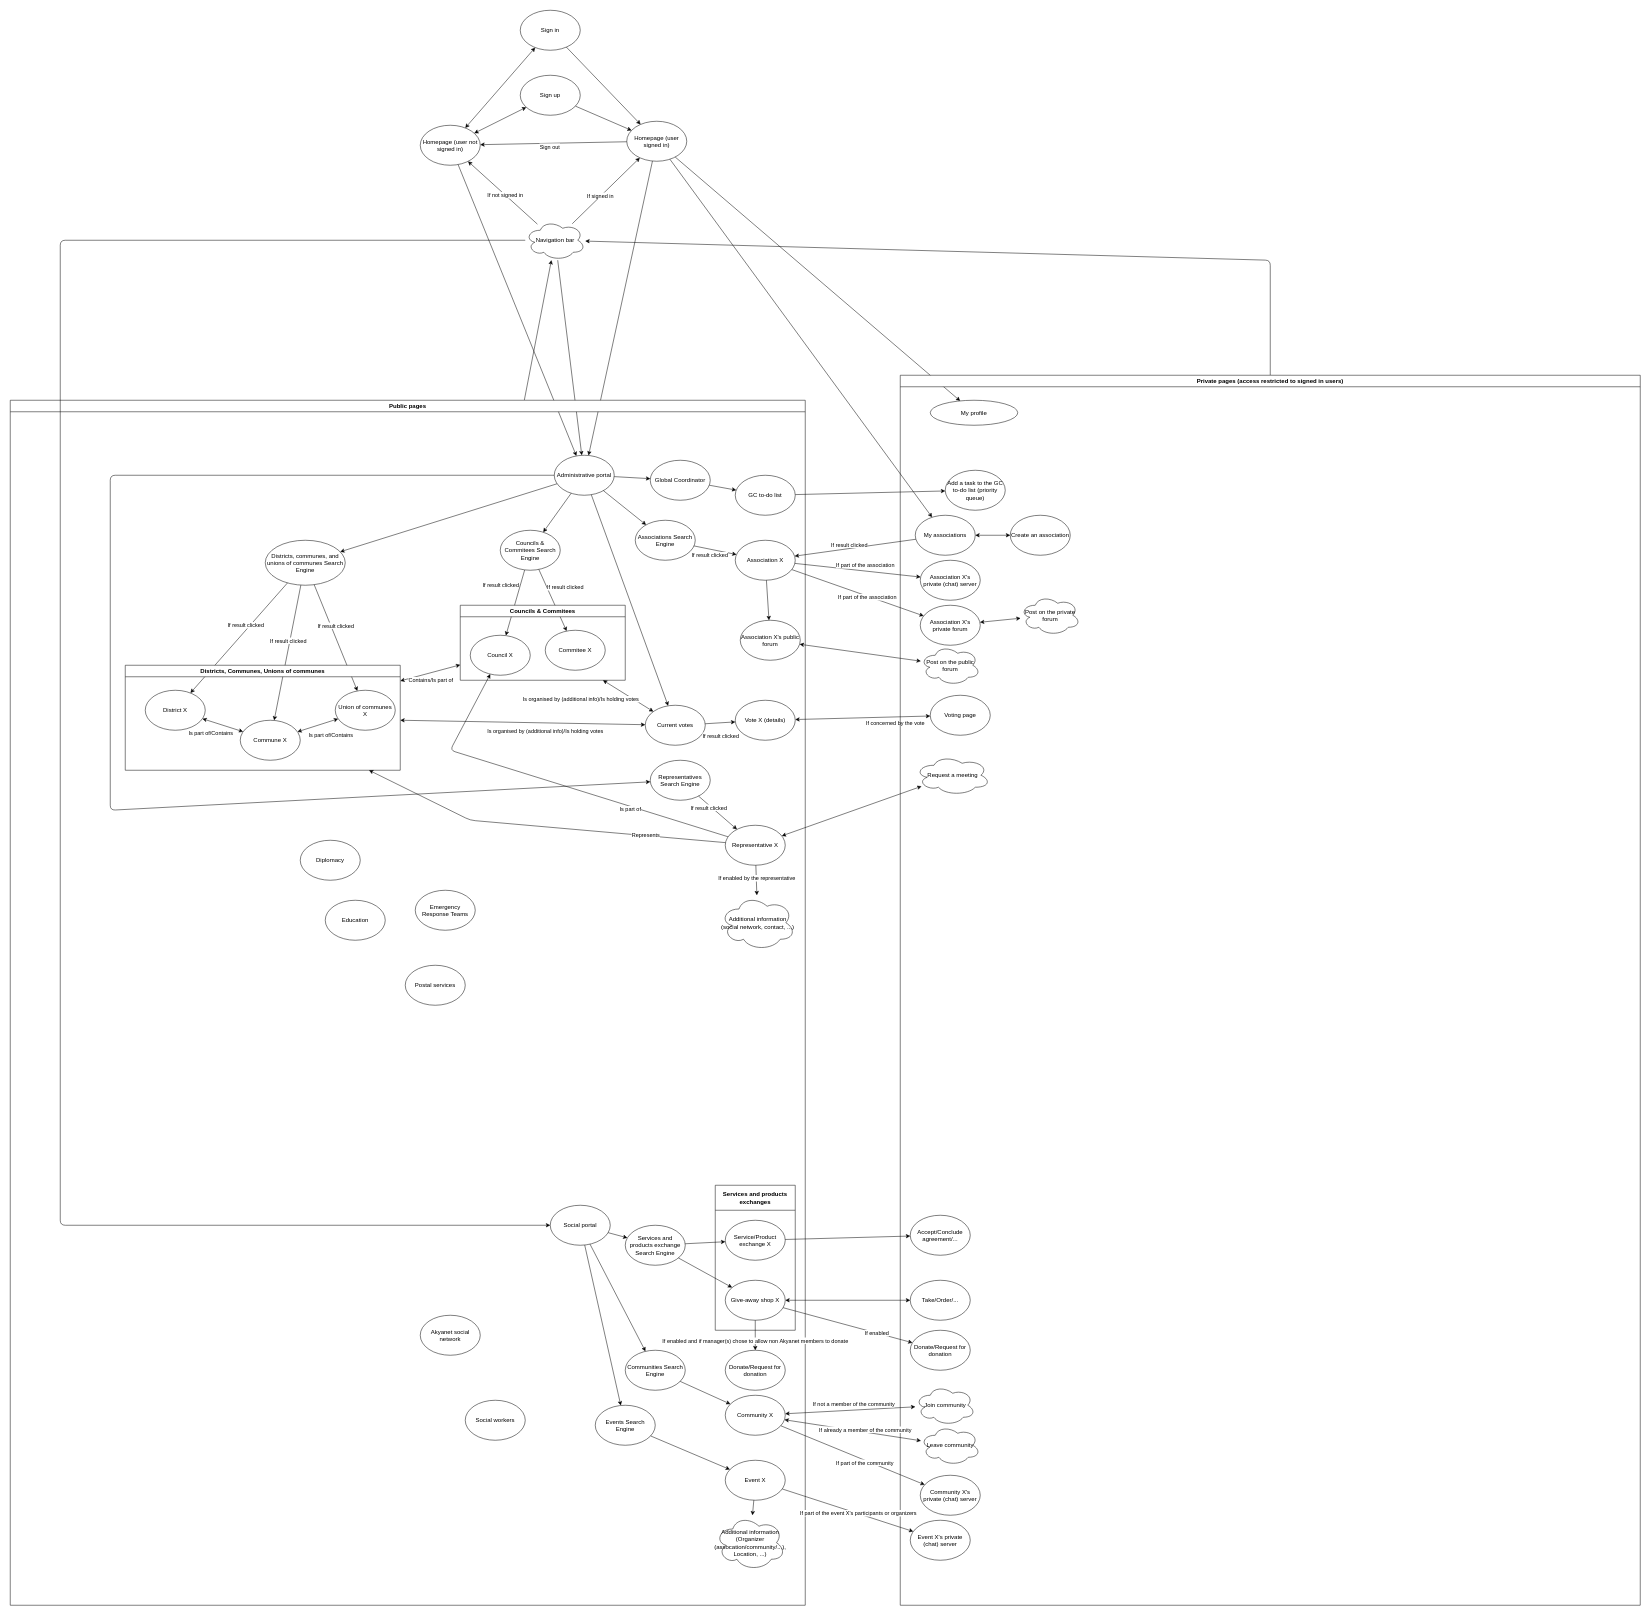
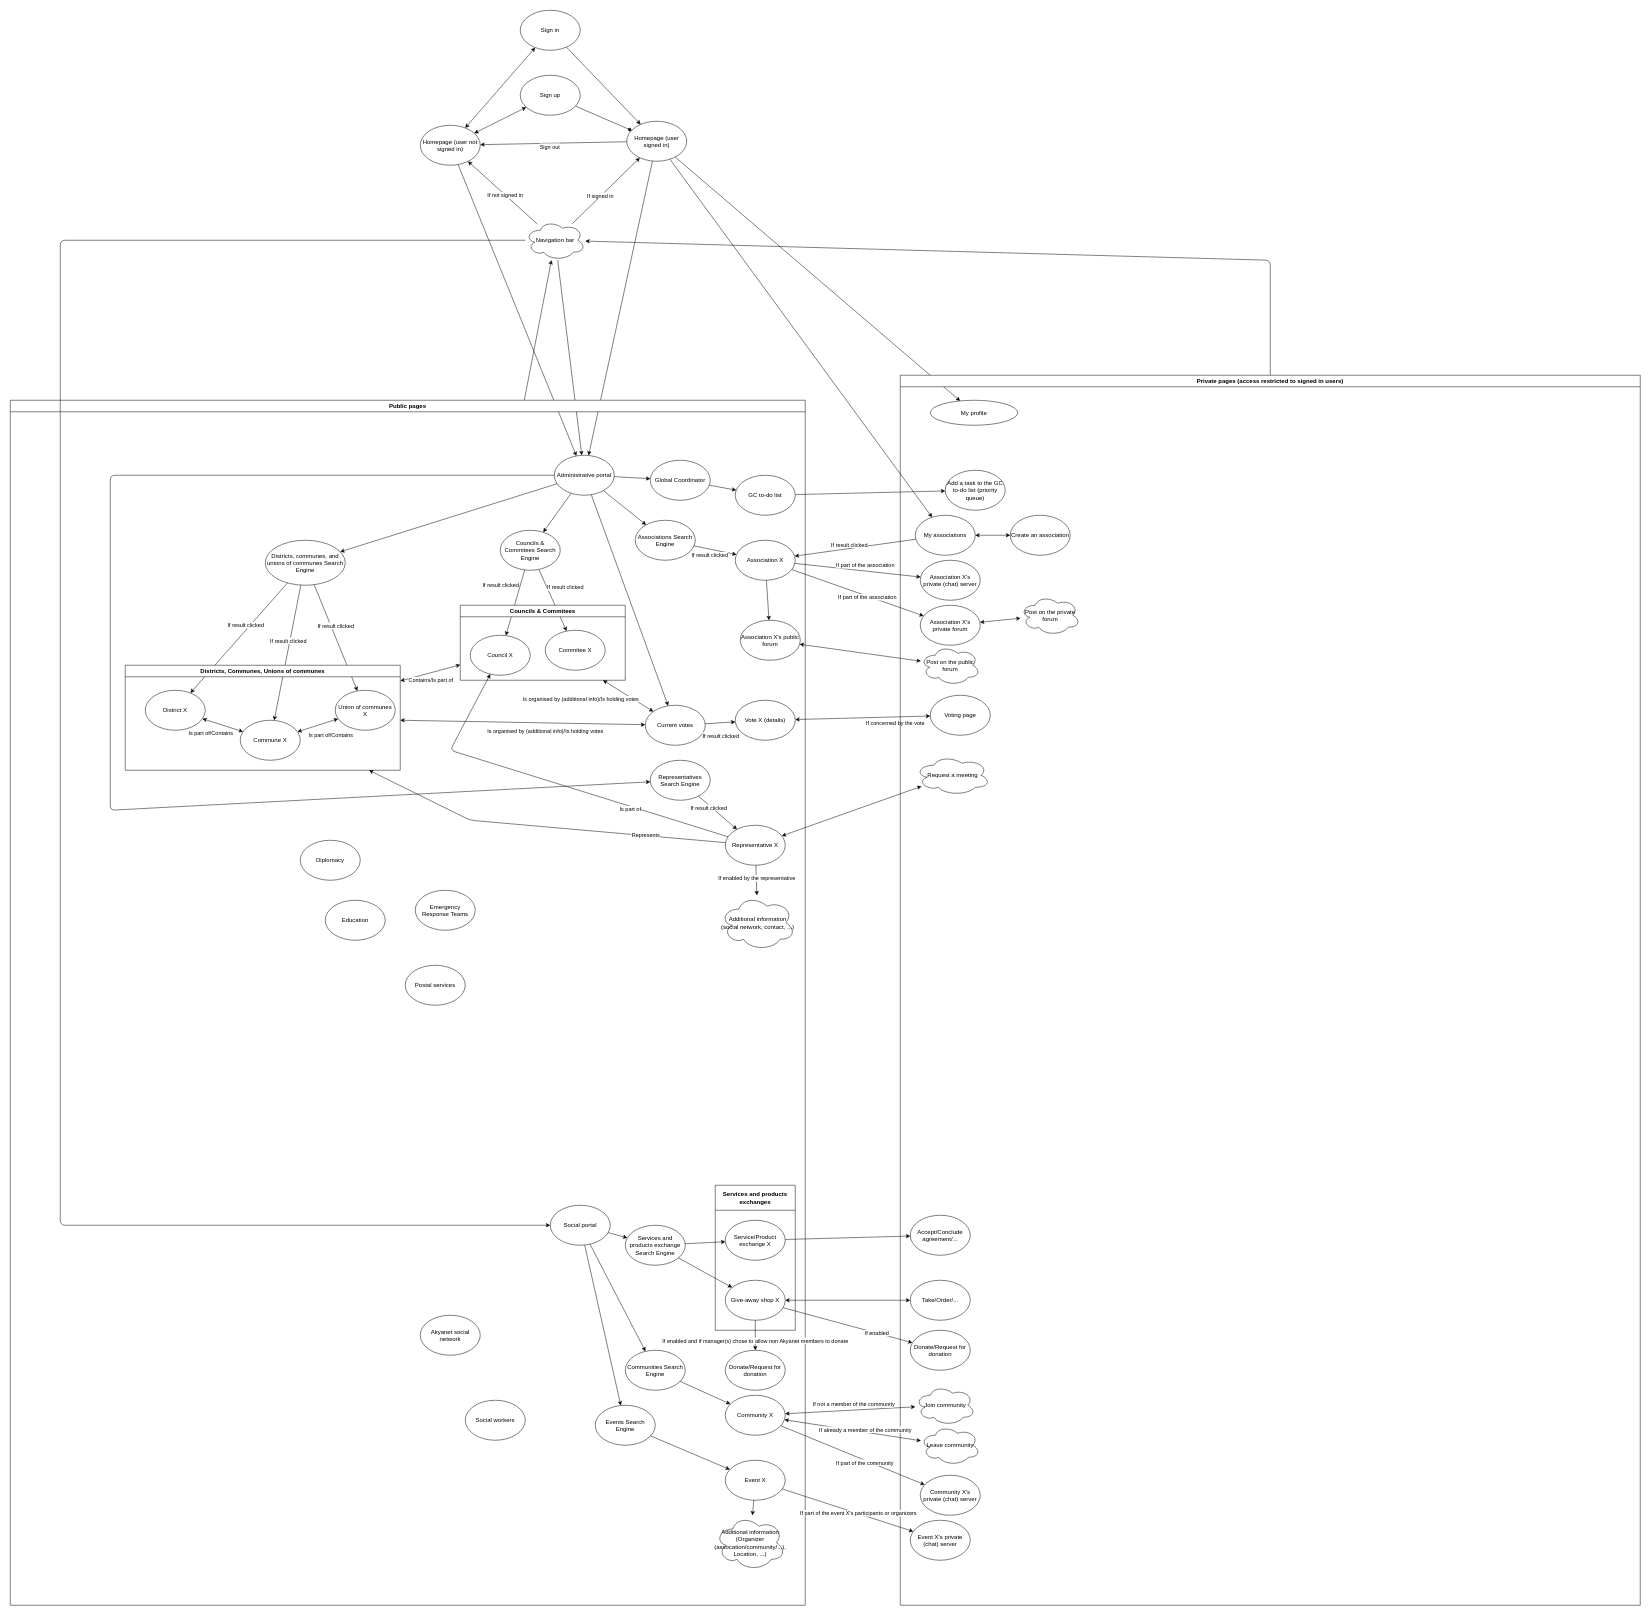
(627, 128) -> (626, 128)
